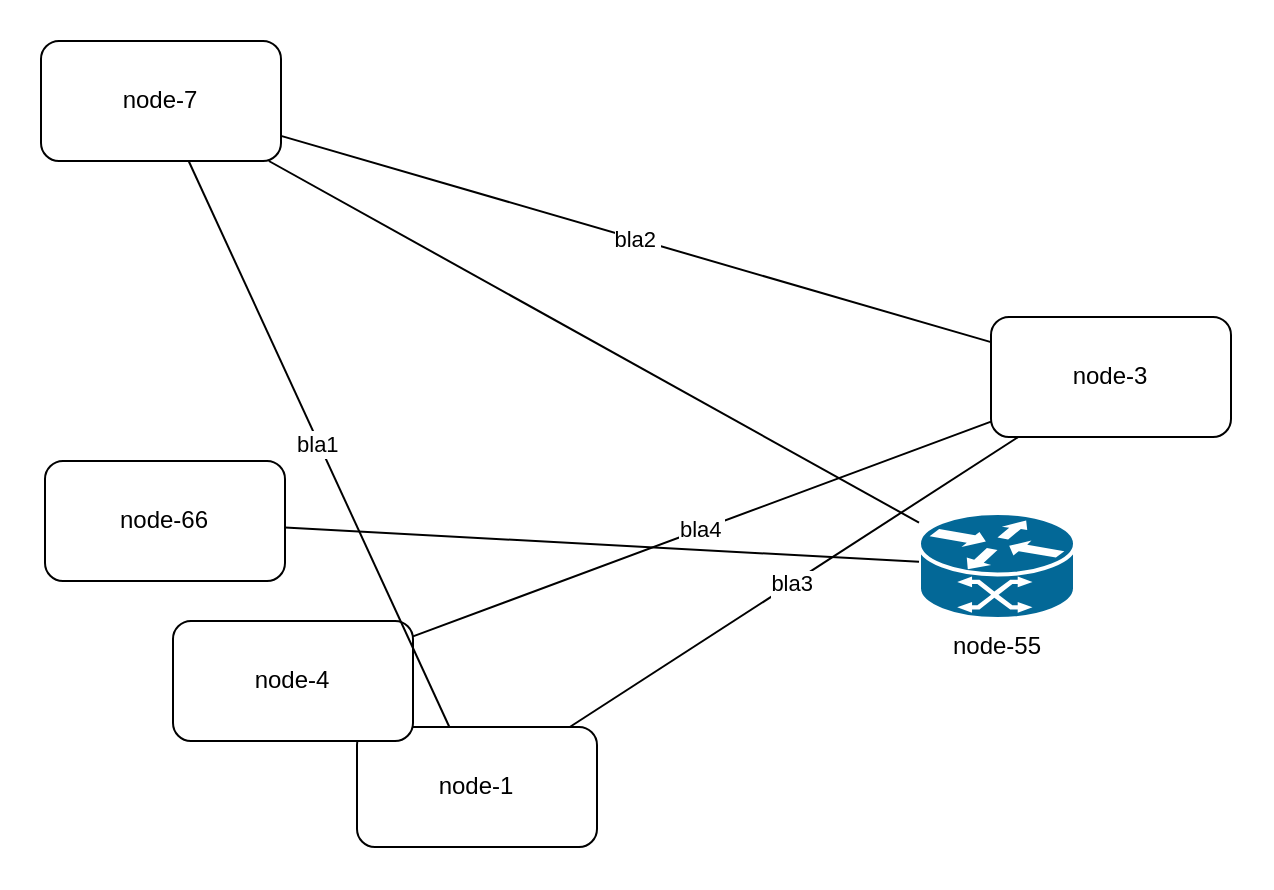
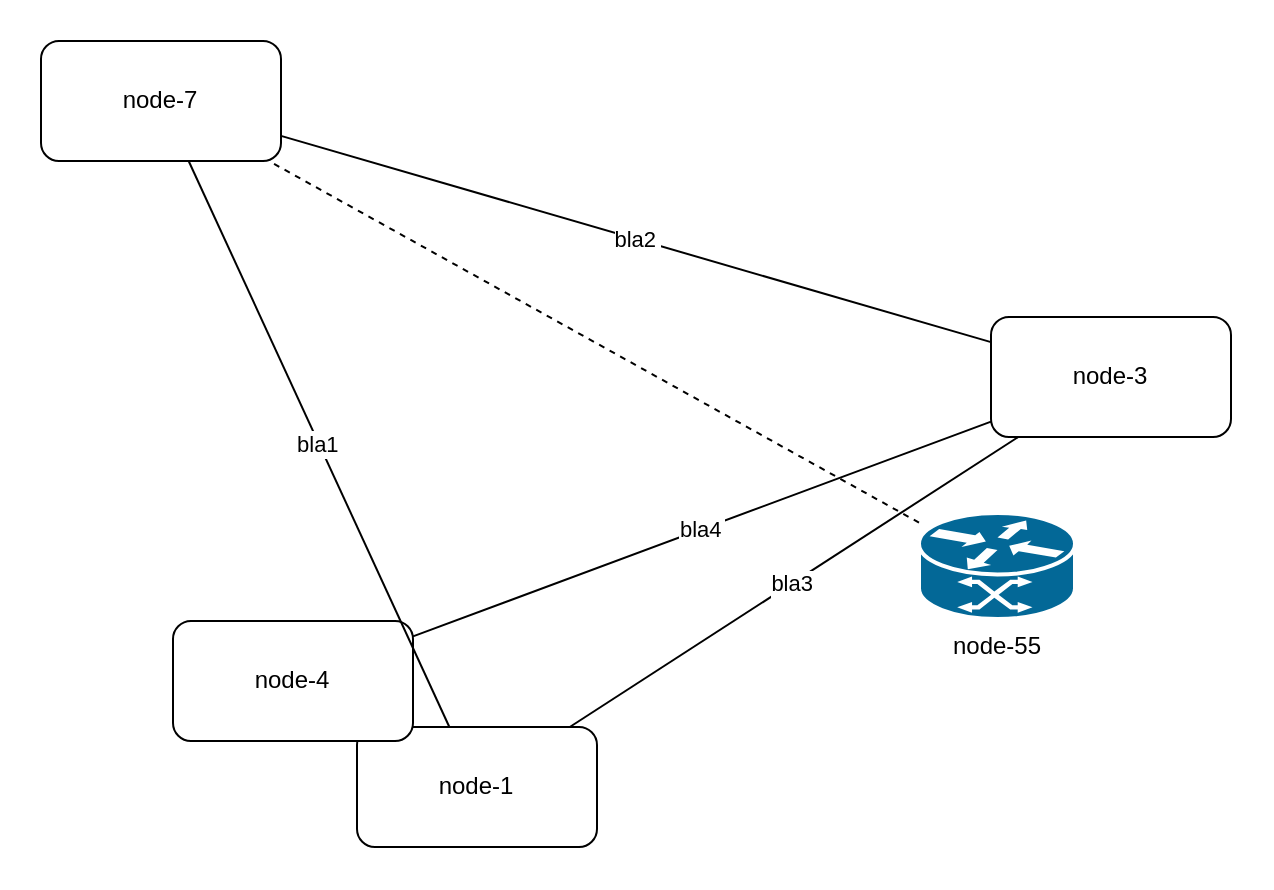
(552, 319) -> (552, 319)
(165, 521) -> none
(504, 539) -> none
